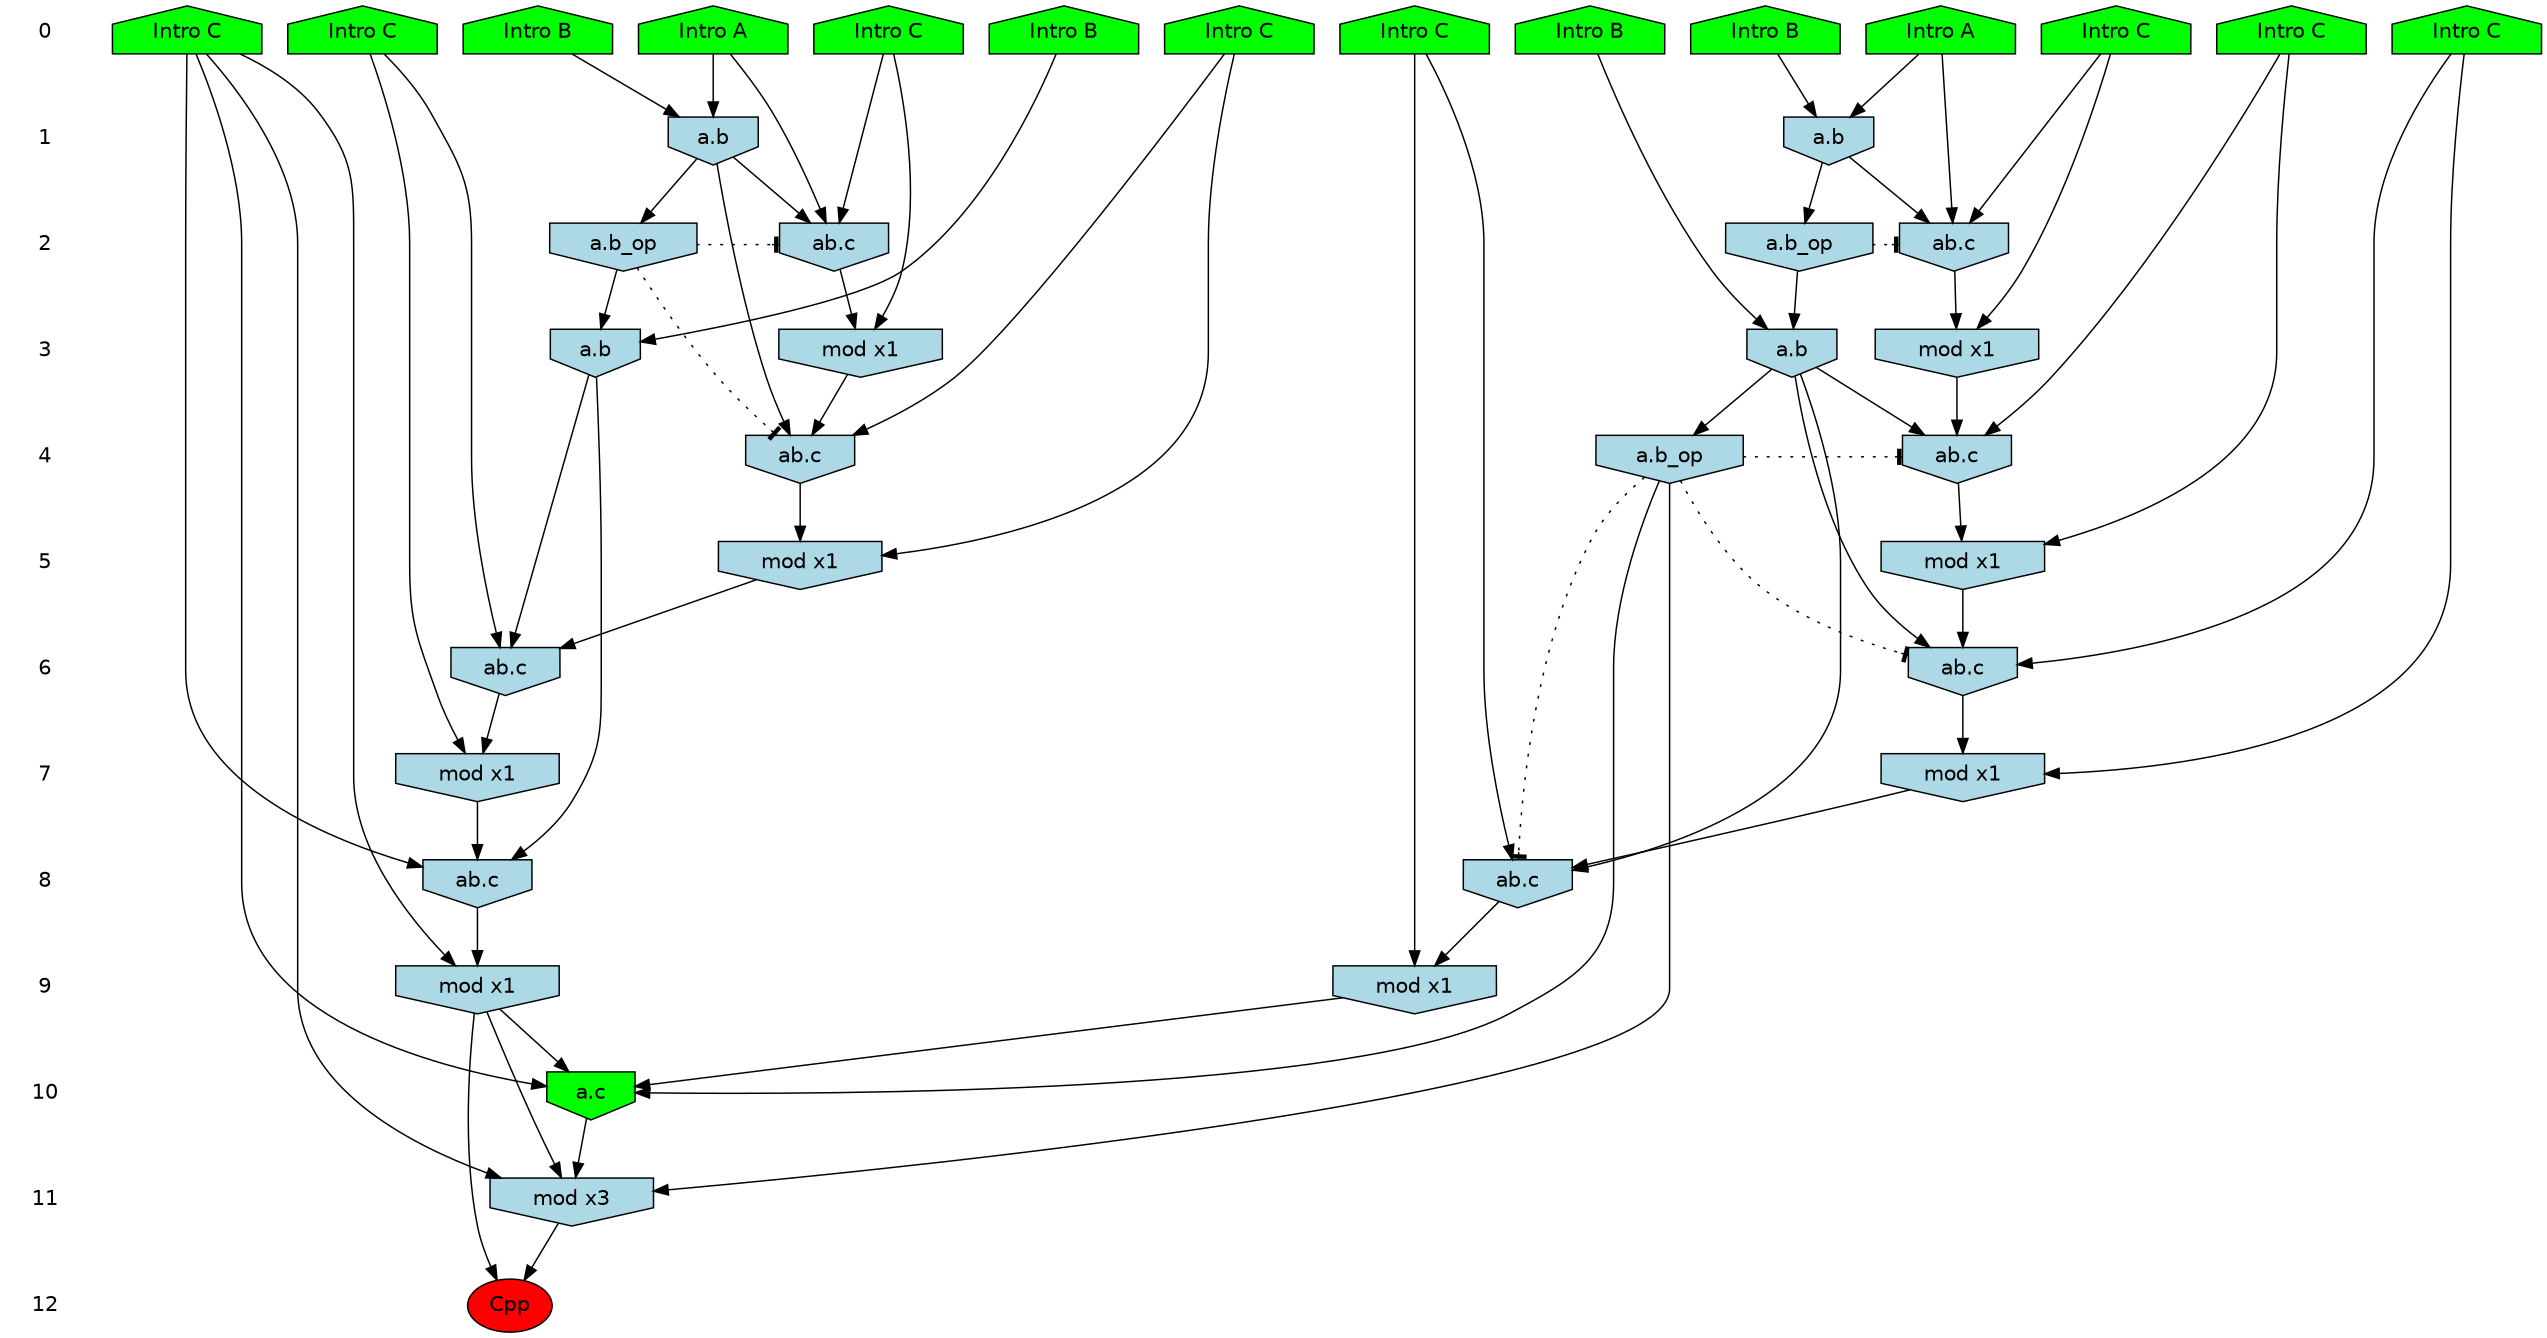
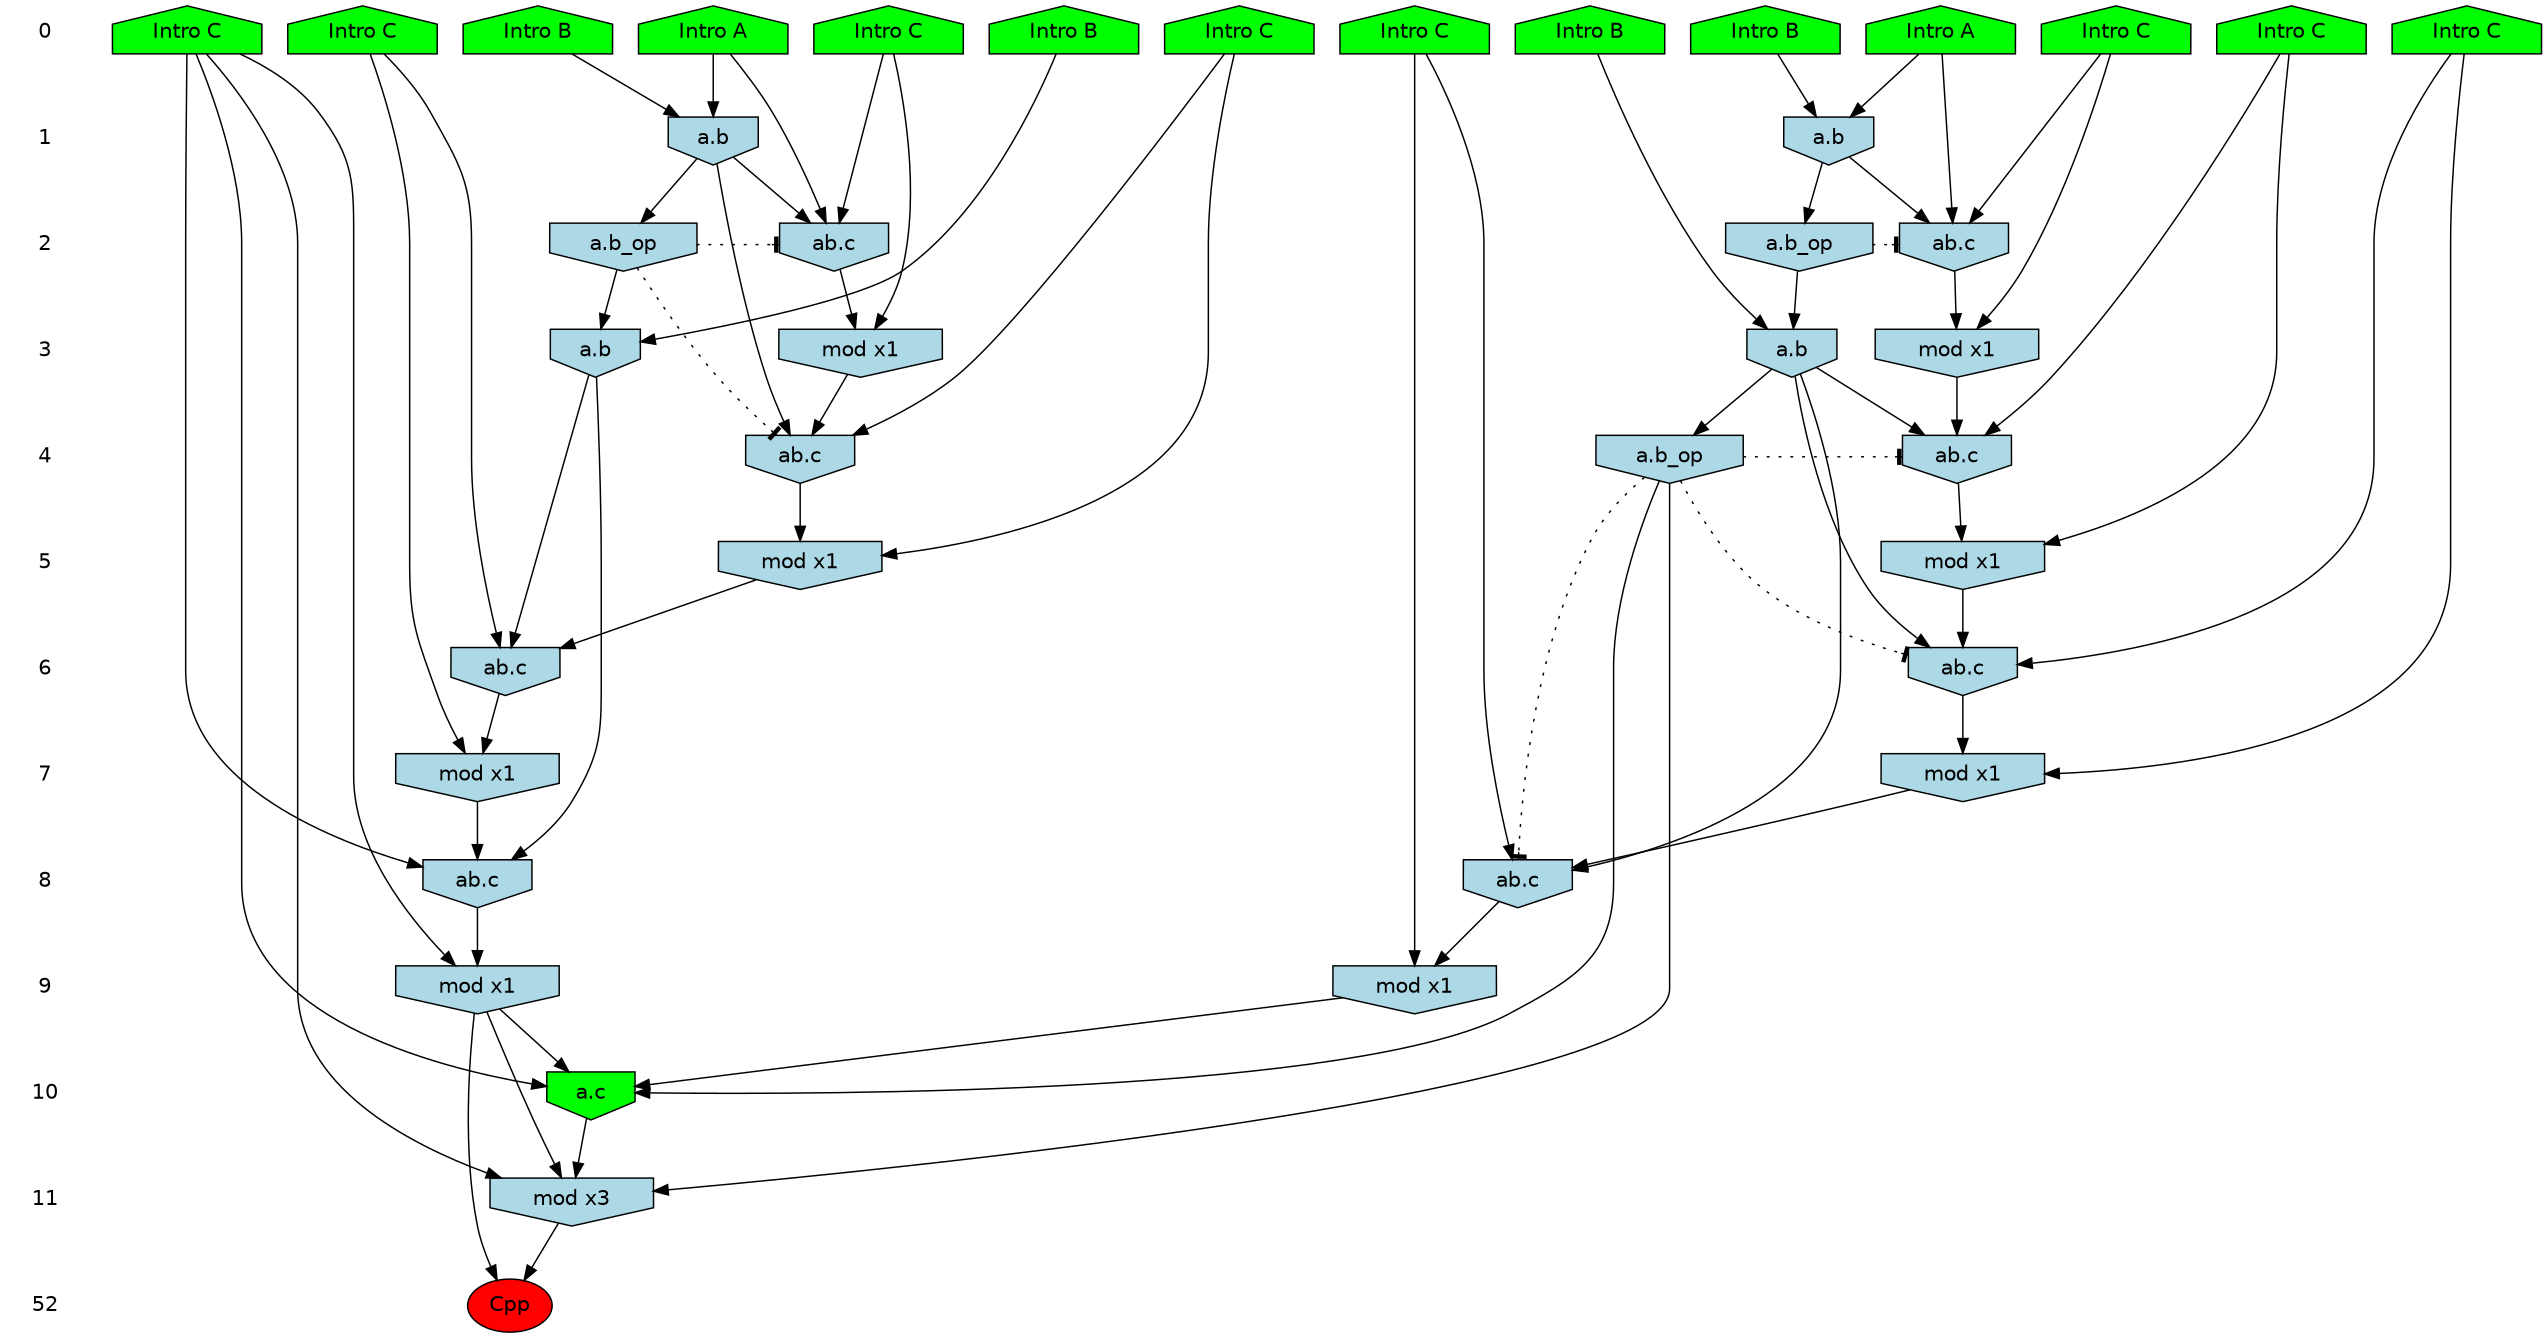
(46, 1306) -> (46, 1306)
